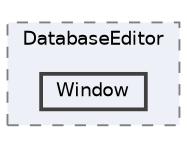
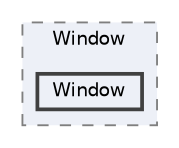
(93, 40) -> (90, 40)
